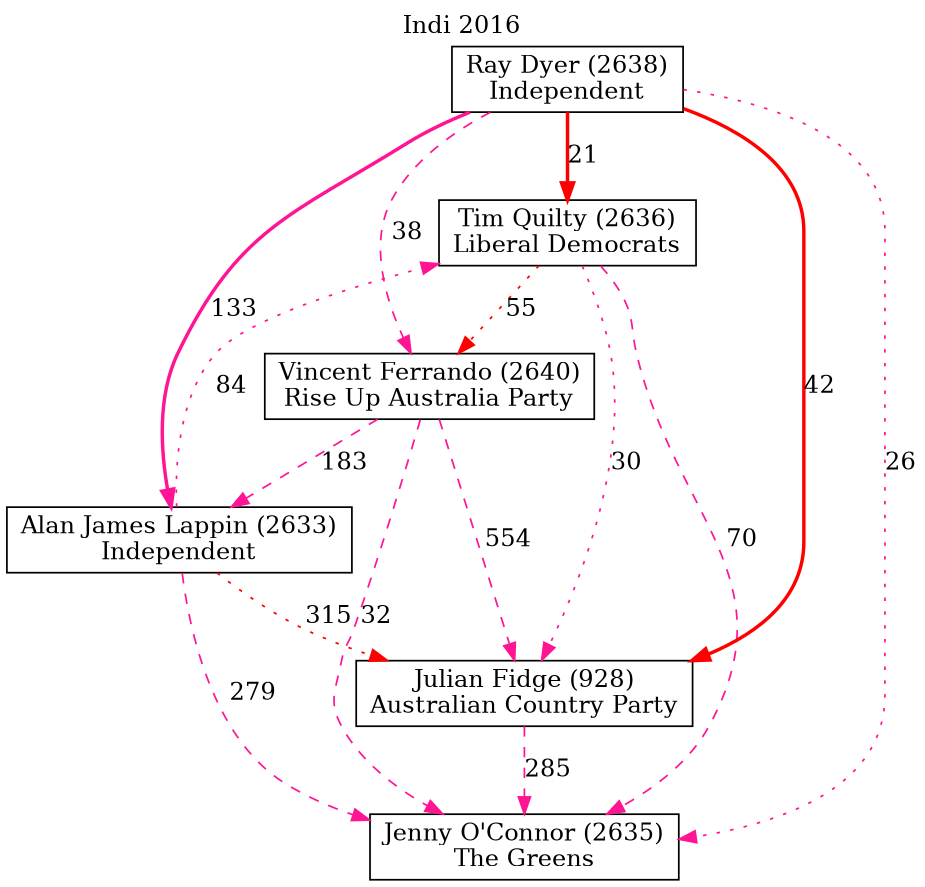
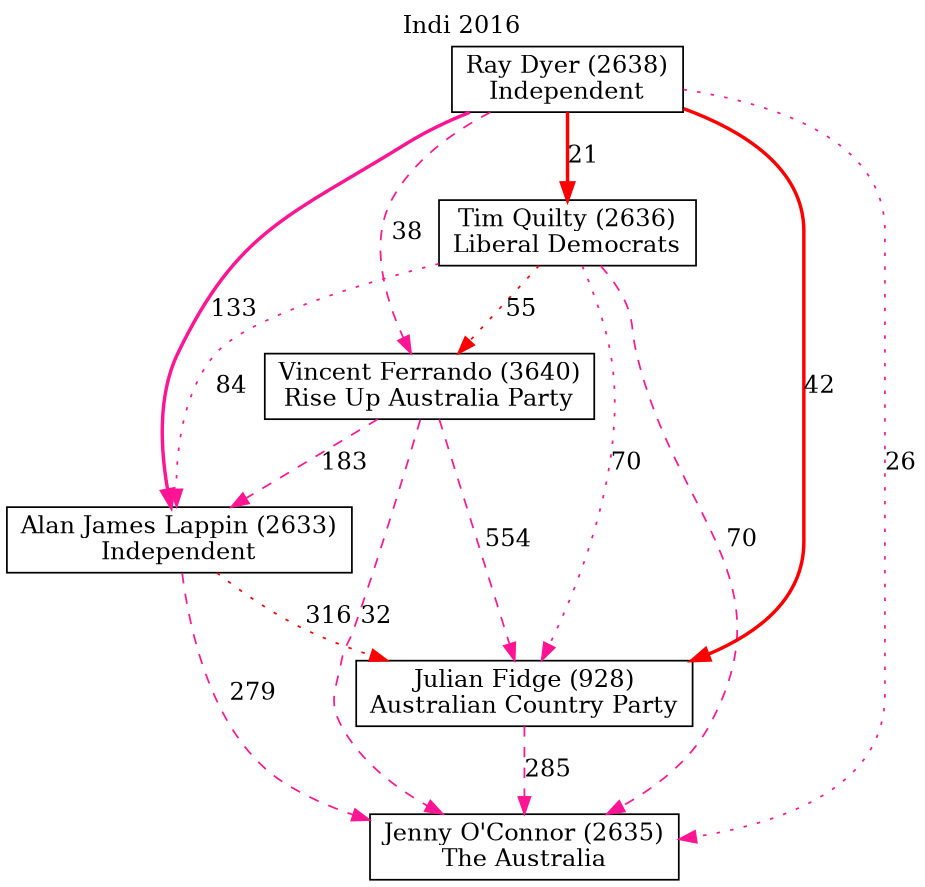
(241, 334) -> (256, 326)
(430, 386) -> (430, 386)
(627, 463) -> (627, 463)
(329, 617) -> (329, 617)
(524, 847) -> (524, 847)
